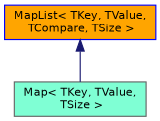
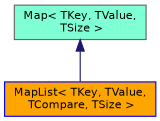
(80, 67) -> (80, 67)
